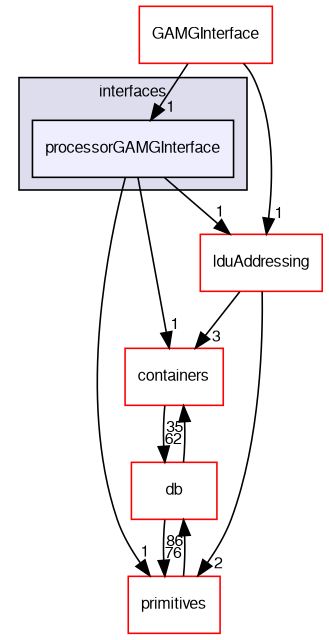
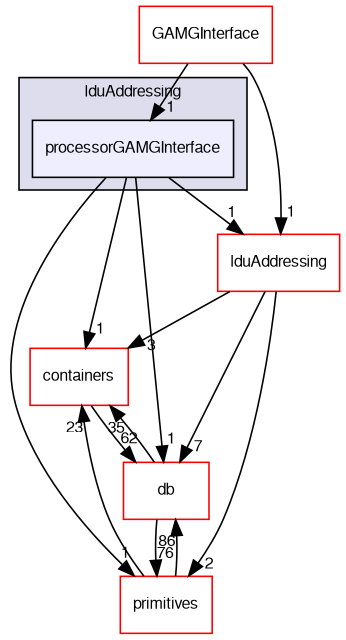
(133, 93) -> (133, 93)
none -> (149, 312)
none -> (226, 370)
none -> (103, 503)
